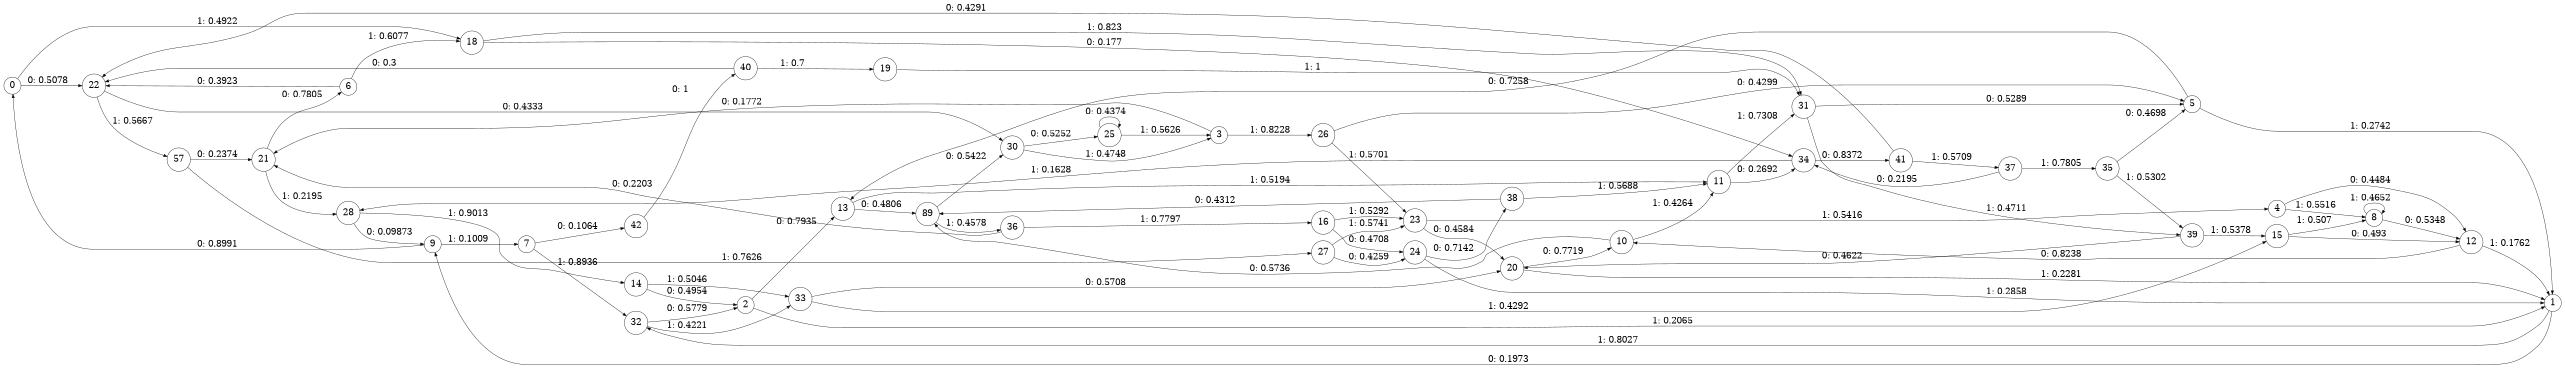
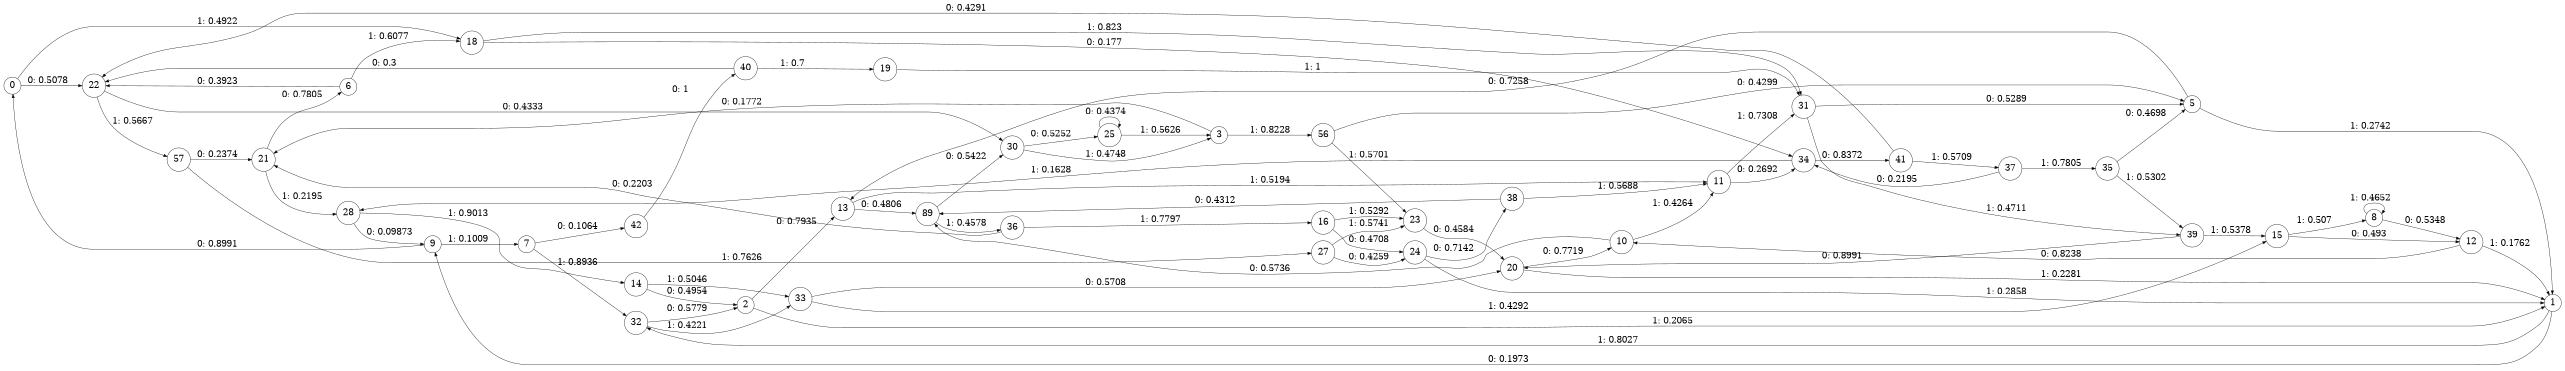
(1323, 135) -> (1323, 135)
(2277, 209) -> none
(1846, 256) -> (1846, 256)
